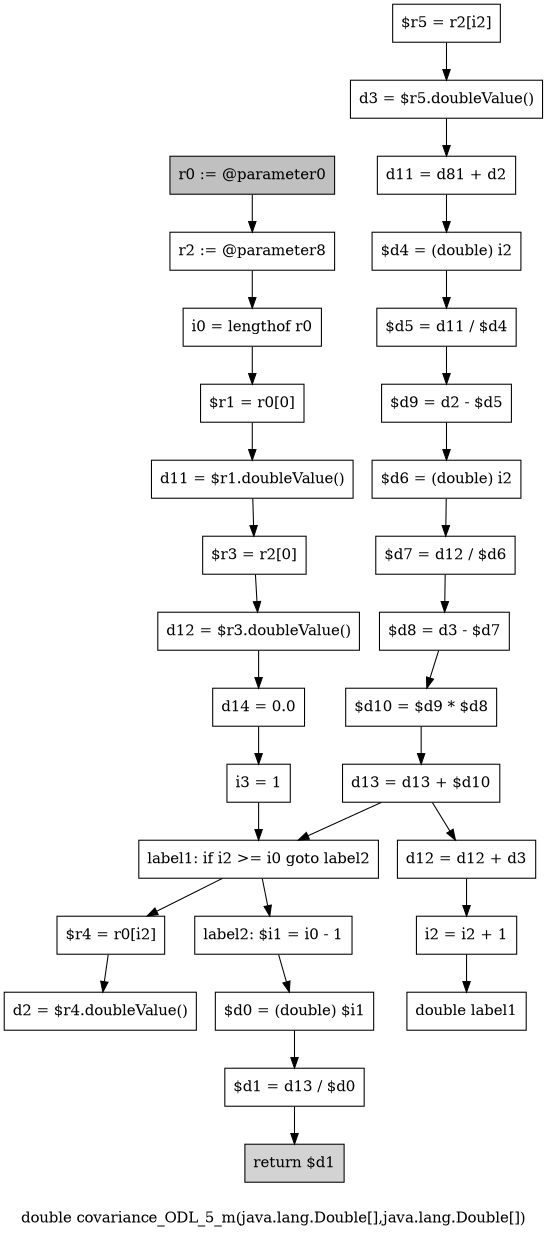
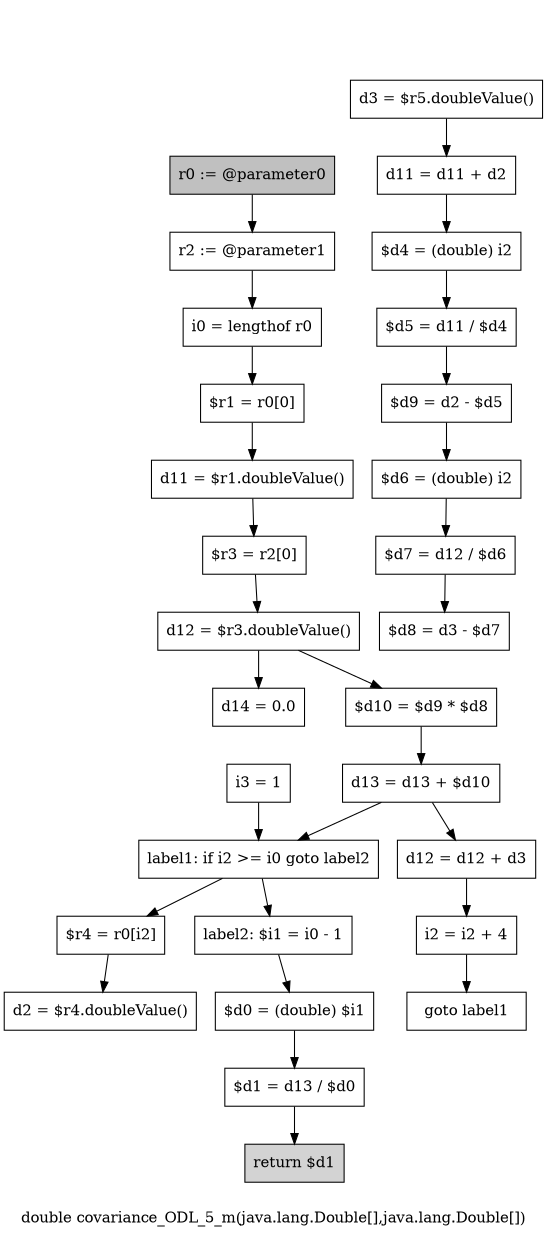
(446, 23) -> none
(446, 175) -> (446, 175)
(252, 251) -> (252, 251)
(434, 664) -> (335, 667)
(259, 740) -> none
(467, 935) -> (467, 935)
(467, 1011) -> (467, 1011)
